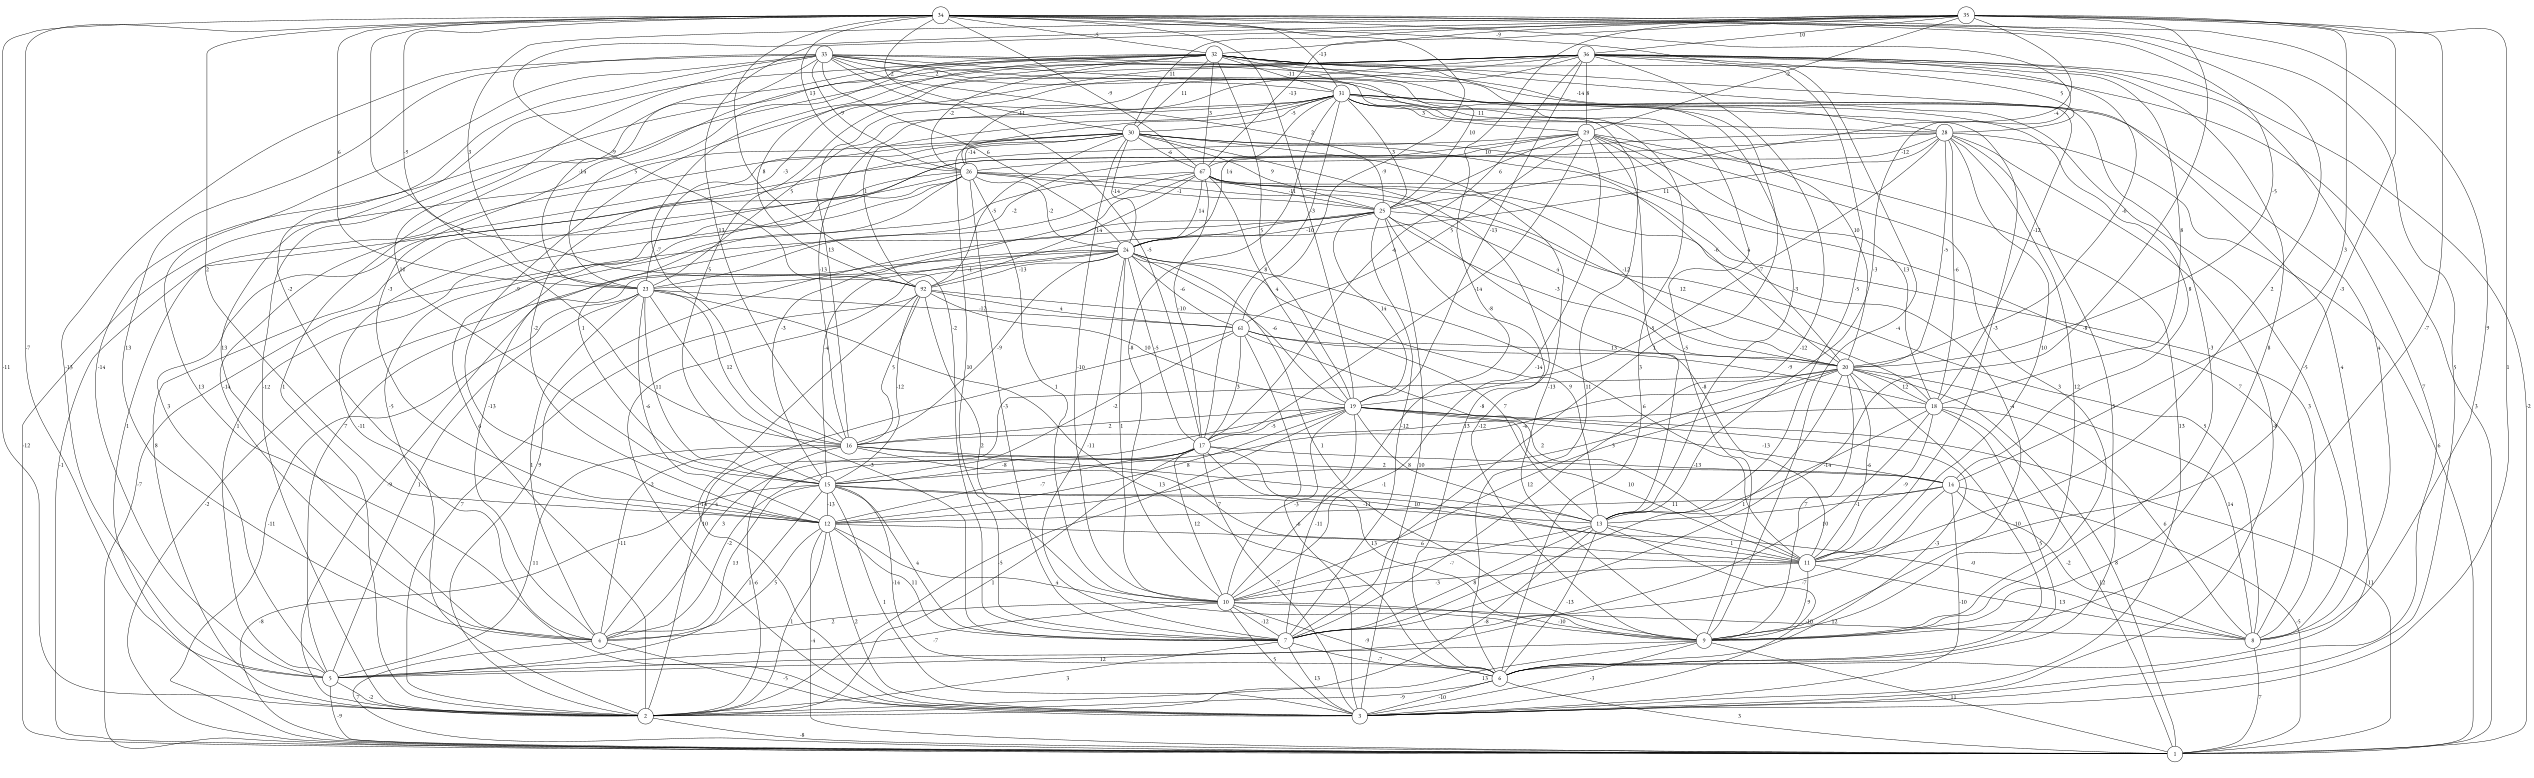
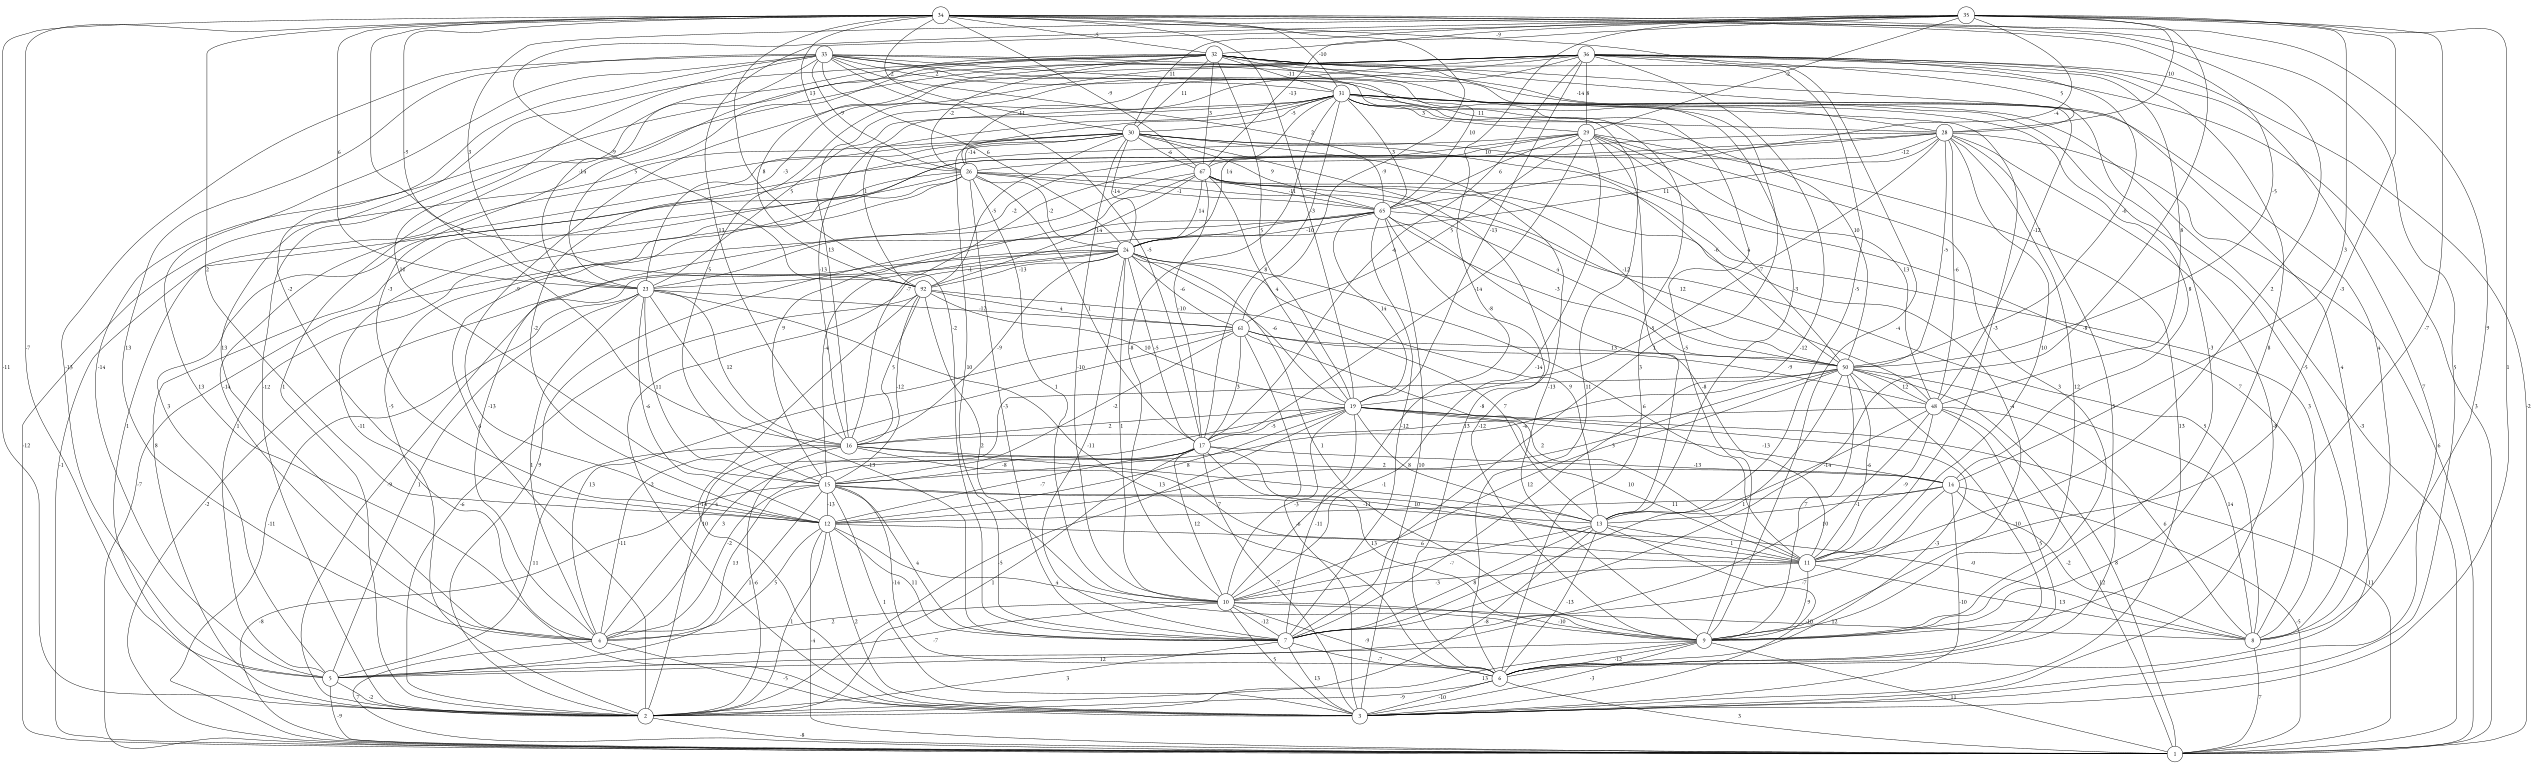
(1776, 35) -> (2168, 71)
(1823, 47) -> none
(1323, 54) -> (1323, 54)
(758, 127) -> (1171, 167)
(1382, 211) -> (1382, 211)
none -> (2184, 227)
(706, 245) -> none
(598, 292) -> (1078, 291)
(784, 328) -> (784, 328)
(1845, 367) -> (1845, 367)
none -> (826, 406)
(1934, 406) -> (1934, 406)
(872, 465) -> (872, 465)
(462, 504) -> (462, 504)
none -> (1602, 659)
